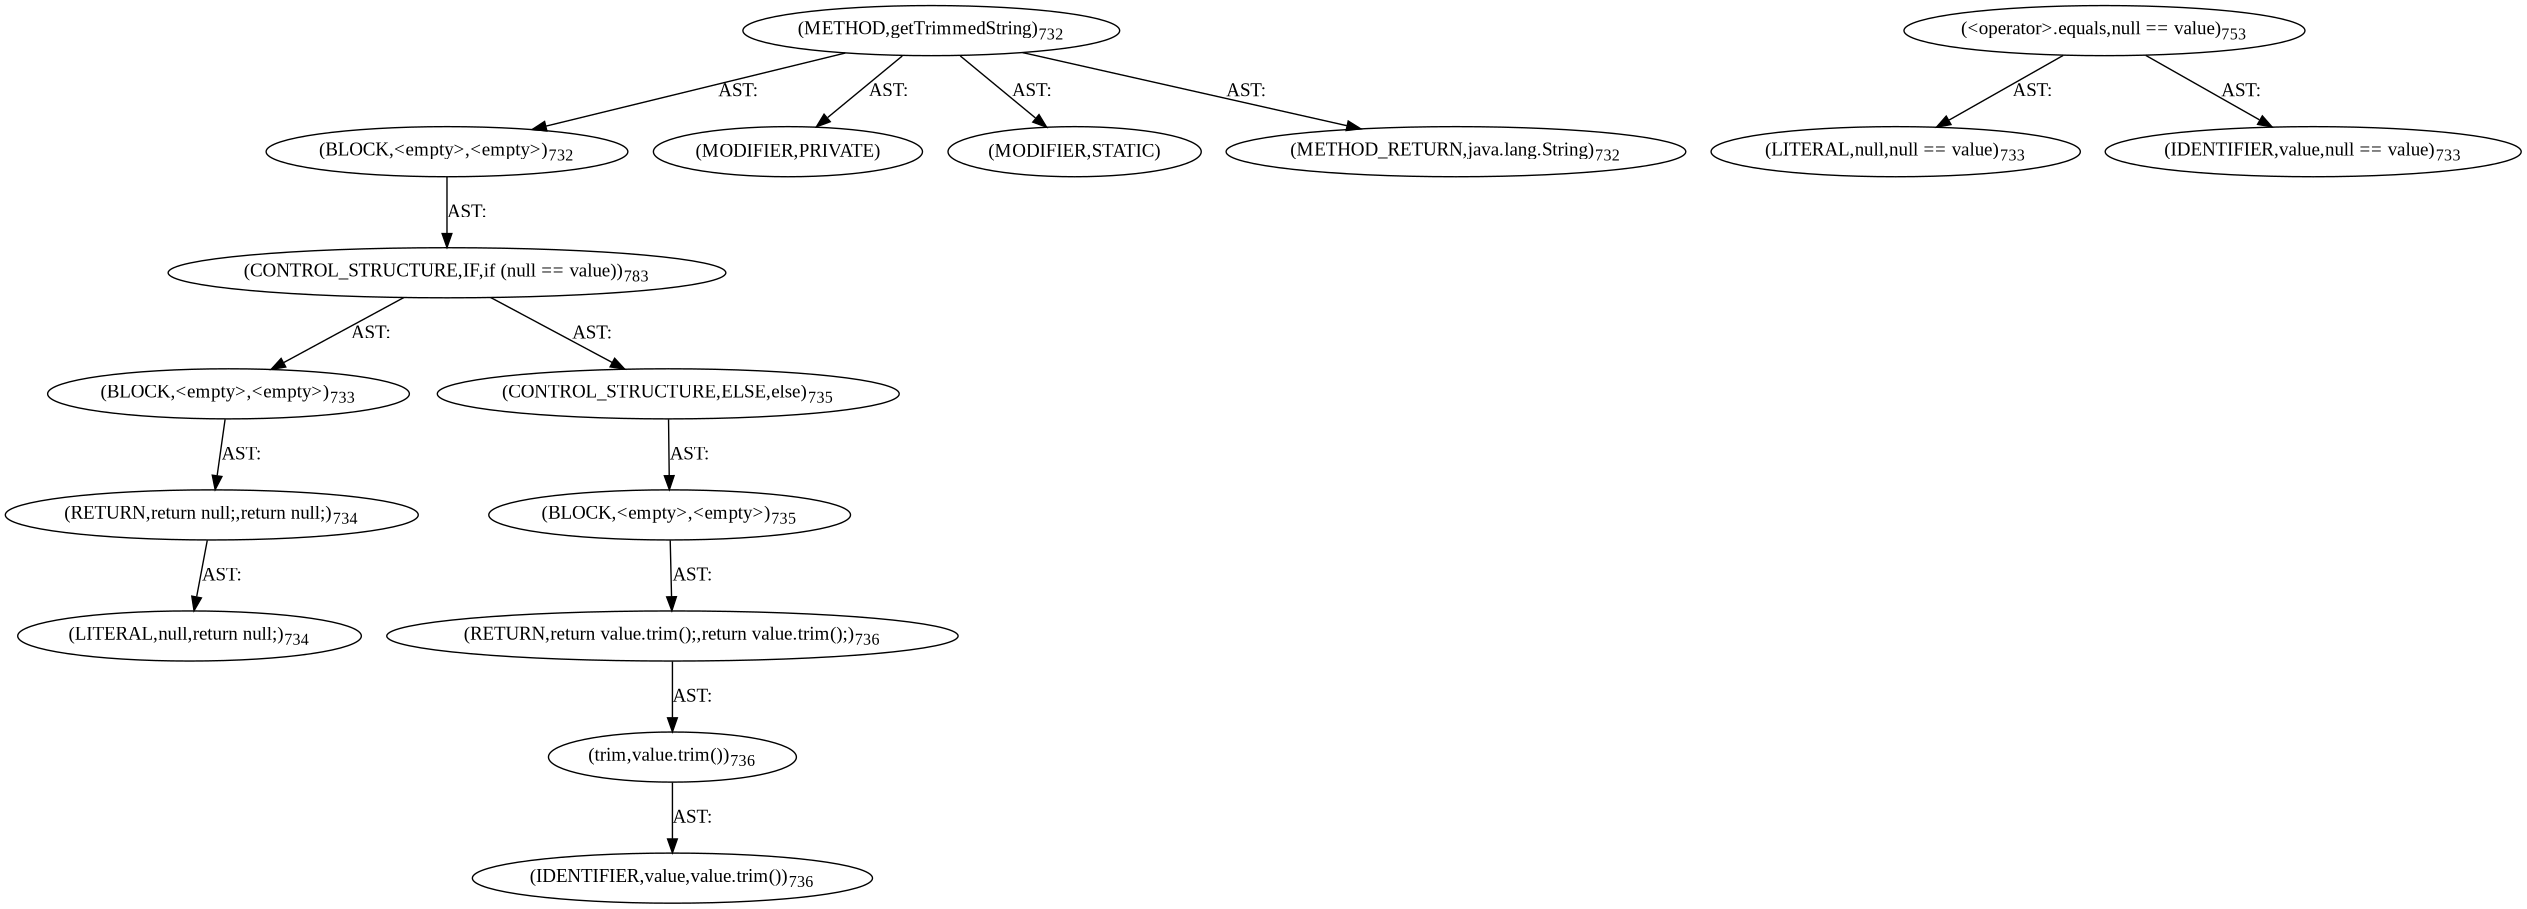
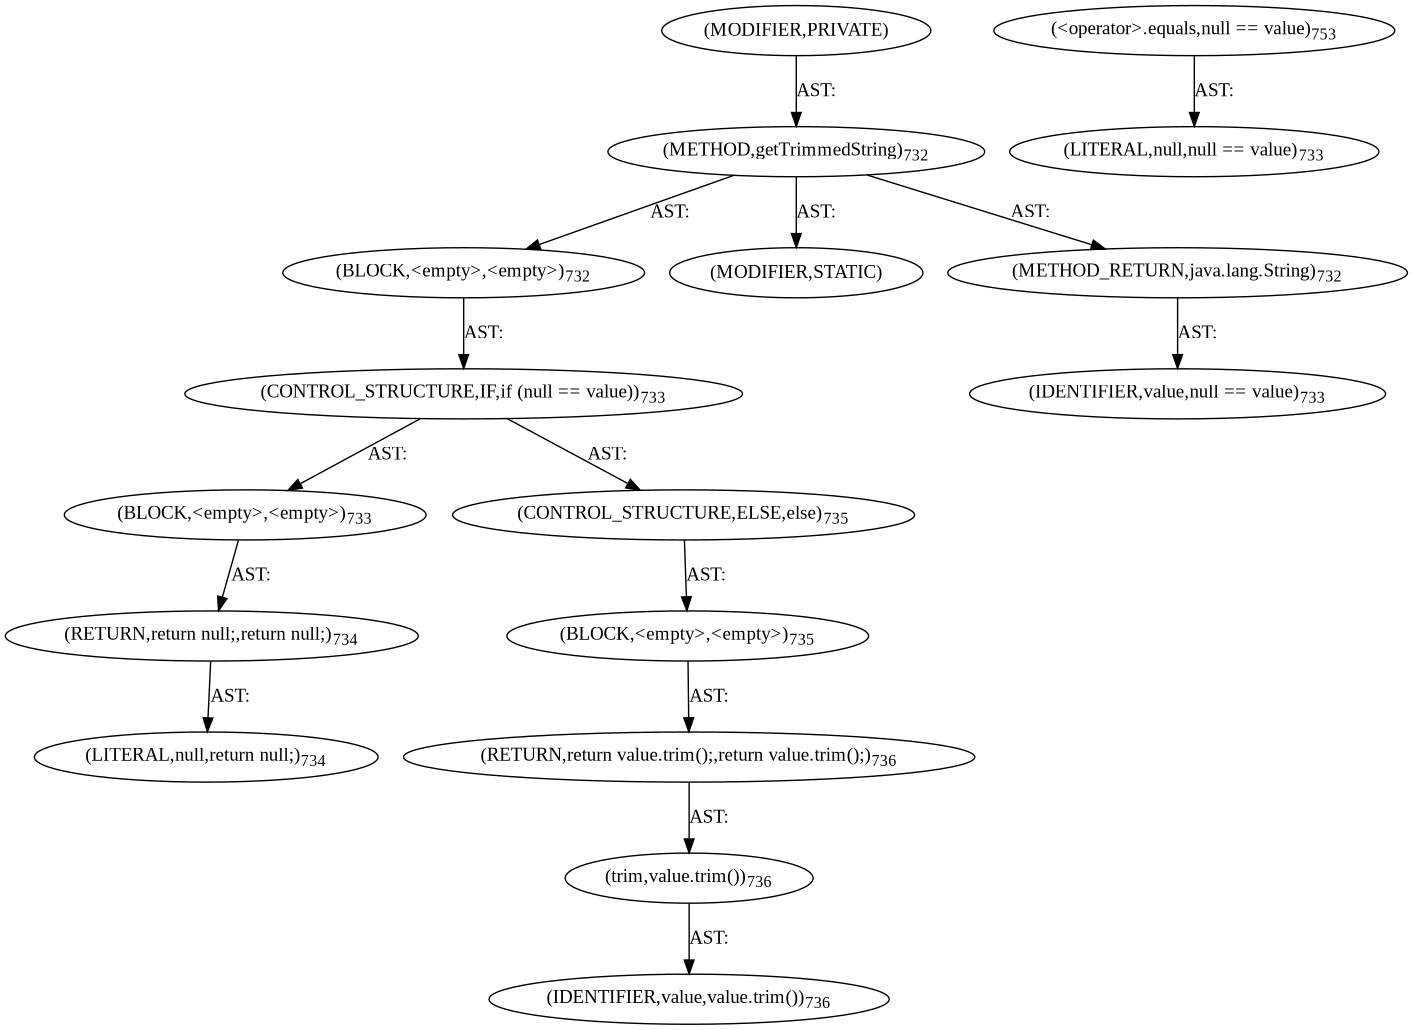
(865, 87) -> (796, 84)
(2203, 88) -> (1178, 326)
(637, 271) -> (654, 392)
